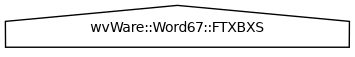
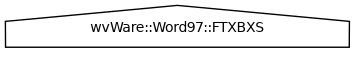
(177, 29) -> (177, 29)
